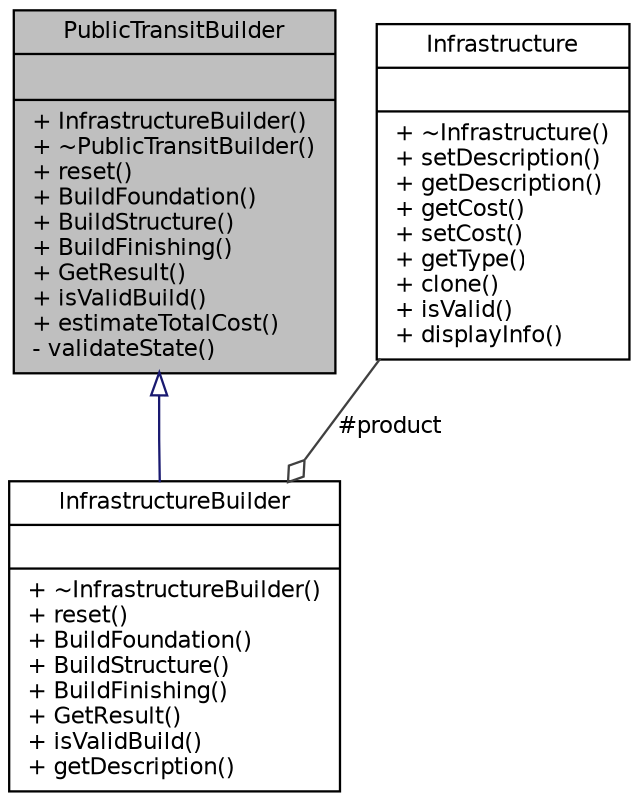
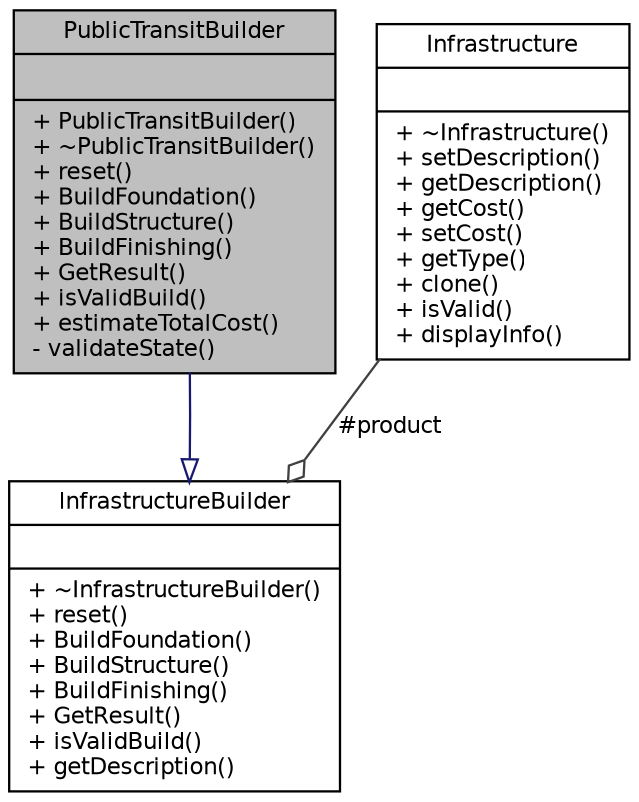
(170, 122) -> (164, 122)
(159, 439) -> (190, 416)
